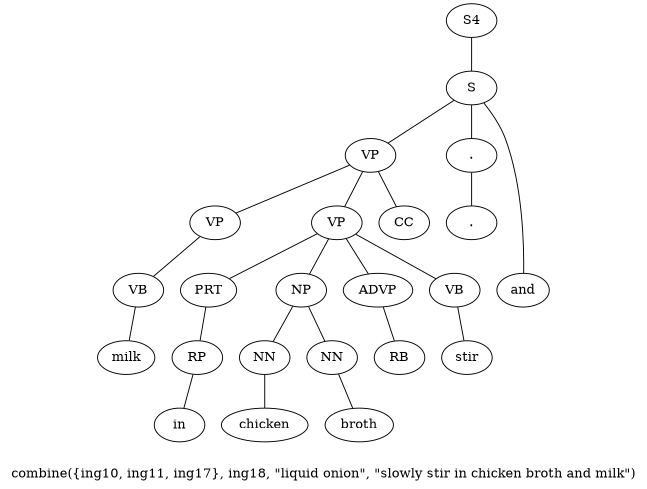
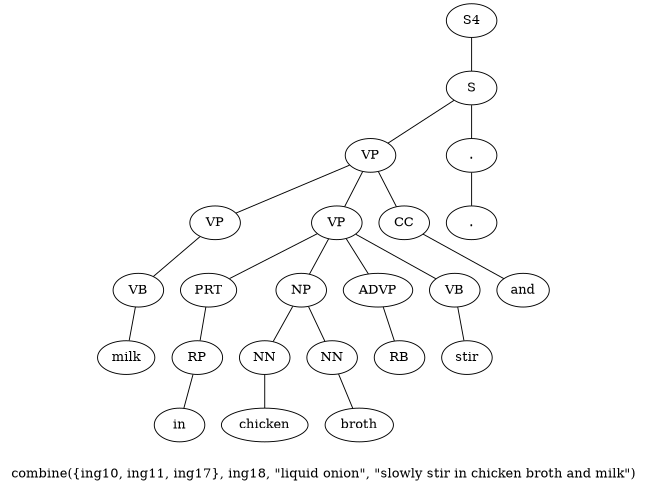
(517, 185) -> (464, 256)
